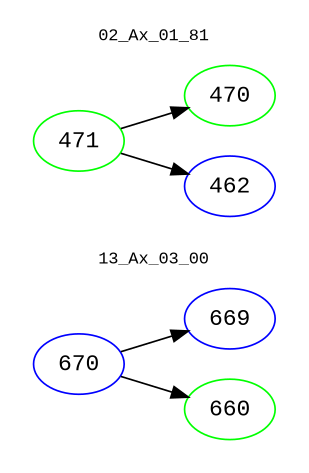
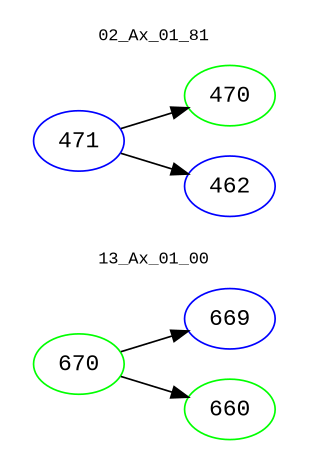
(79, 141) -> (79, 141)
(154, 259) -> (154, 259)
(79, 364) -> (79, 364)
